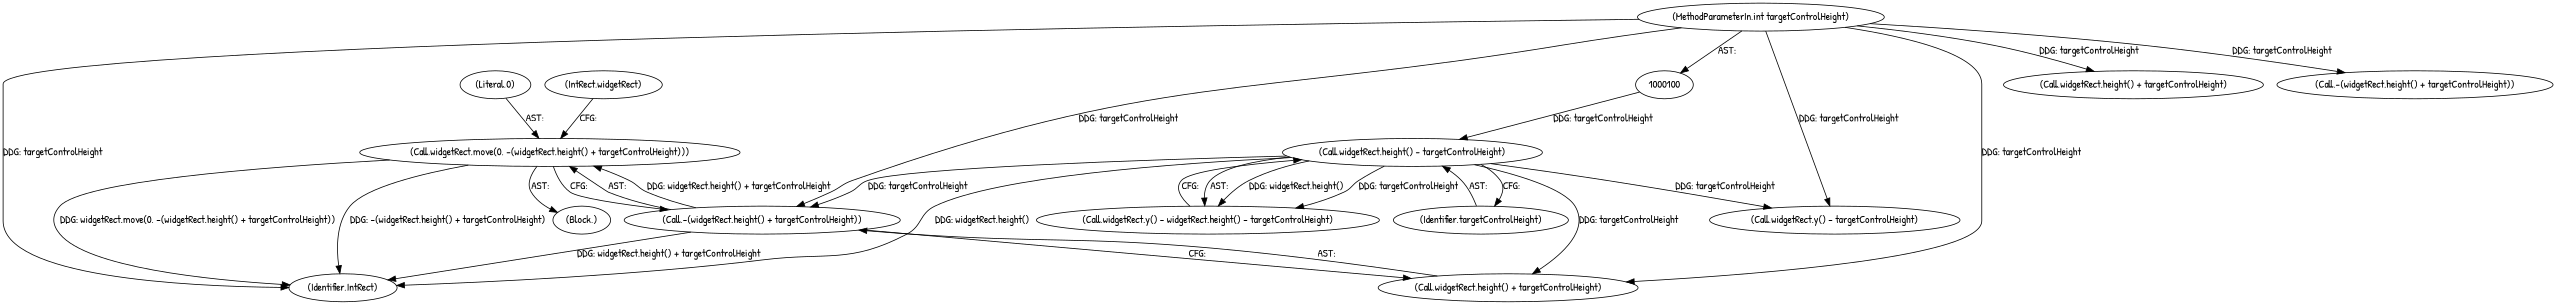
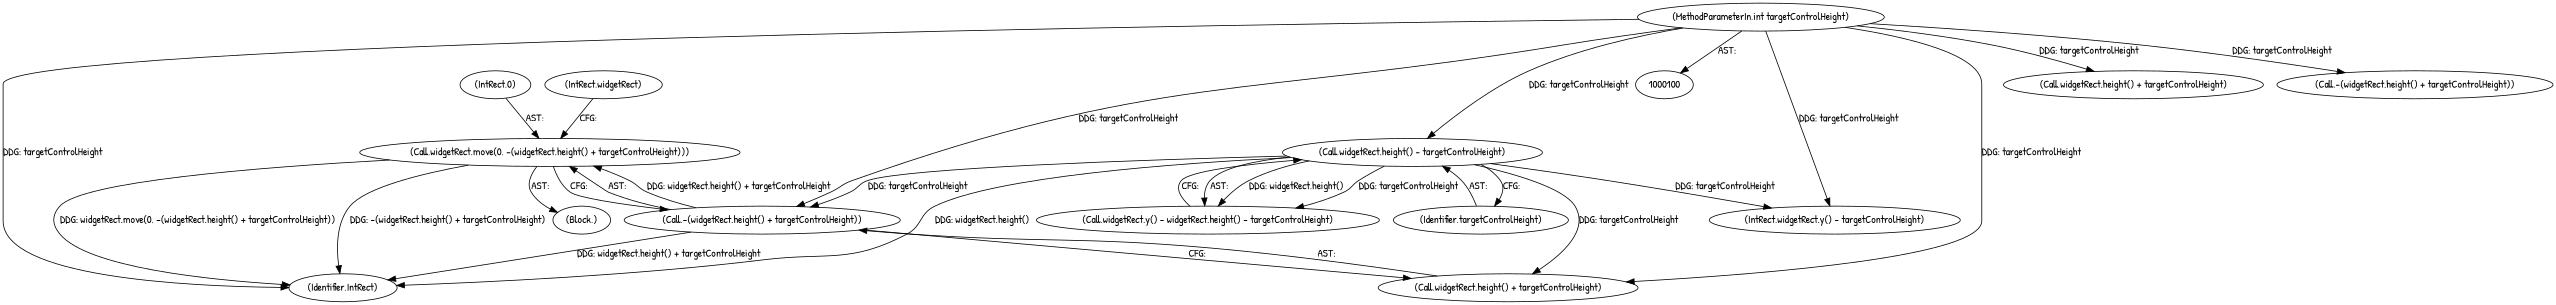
(495, 85) -> (495, 85)
(1553, 115) -> (1550, 62)
(1835, 220) -> (1835, 220)
